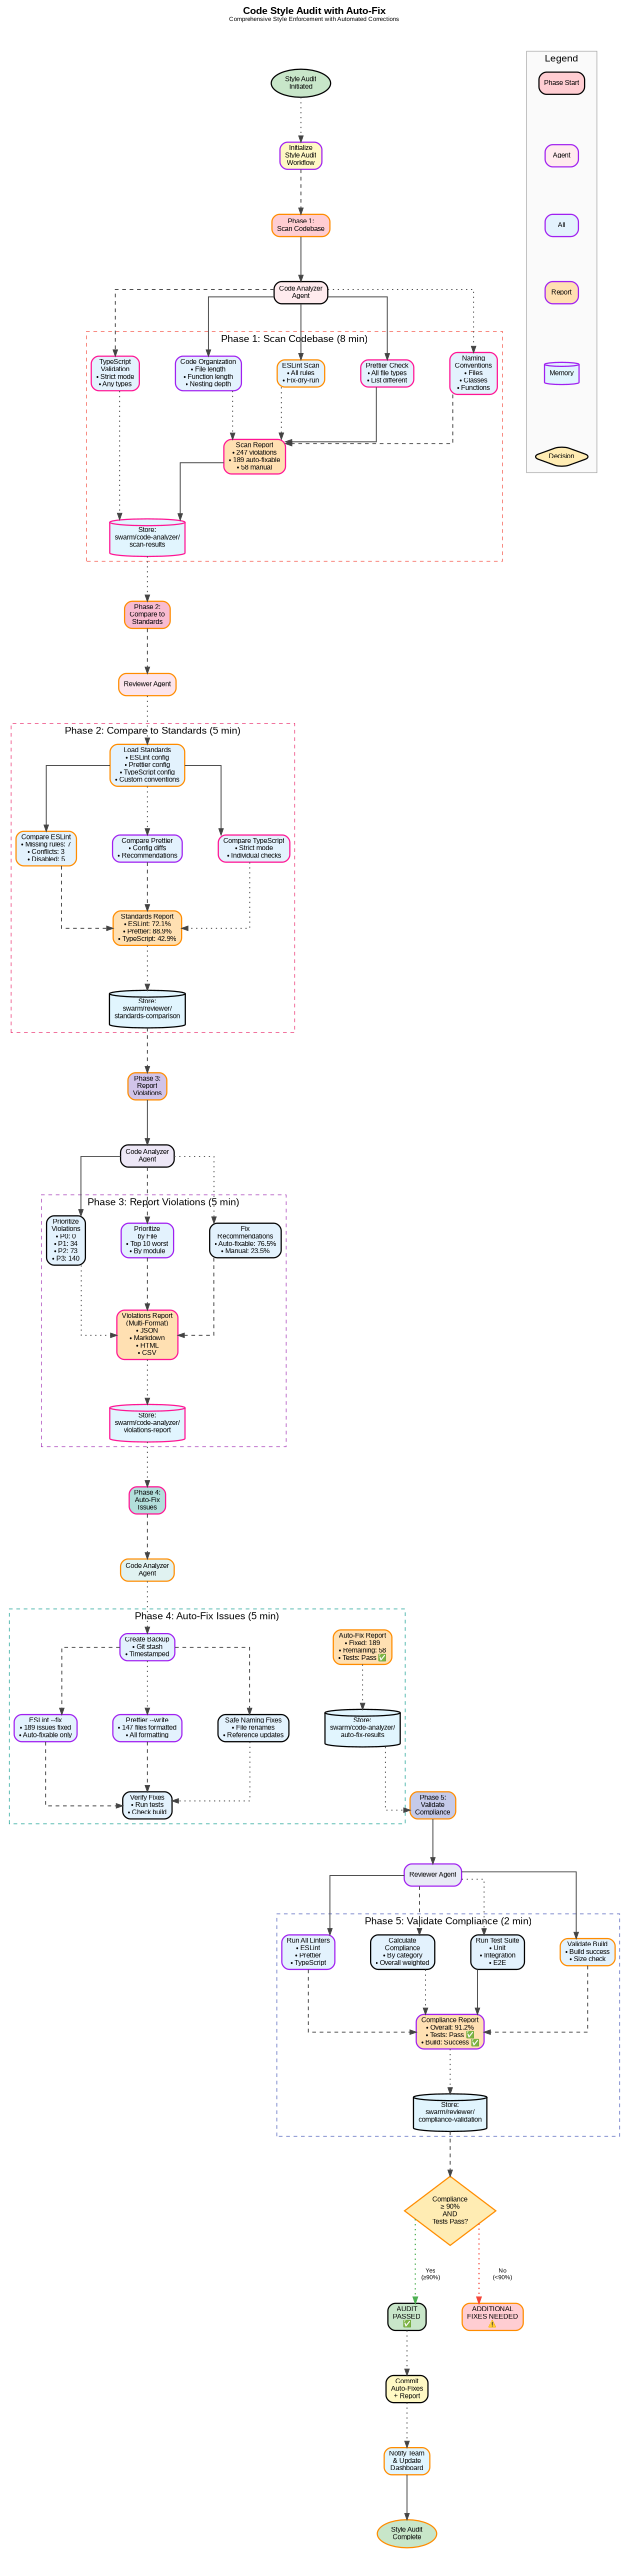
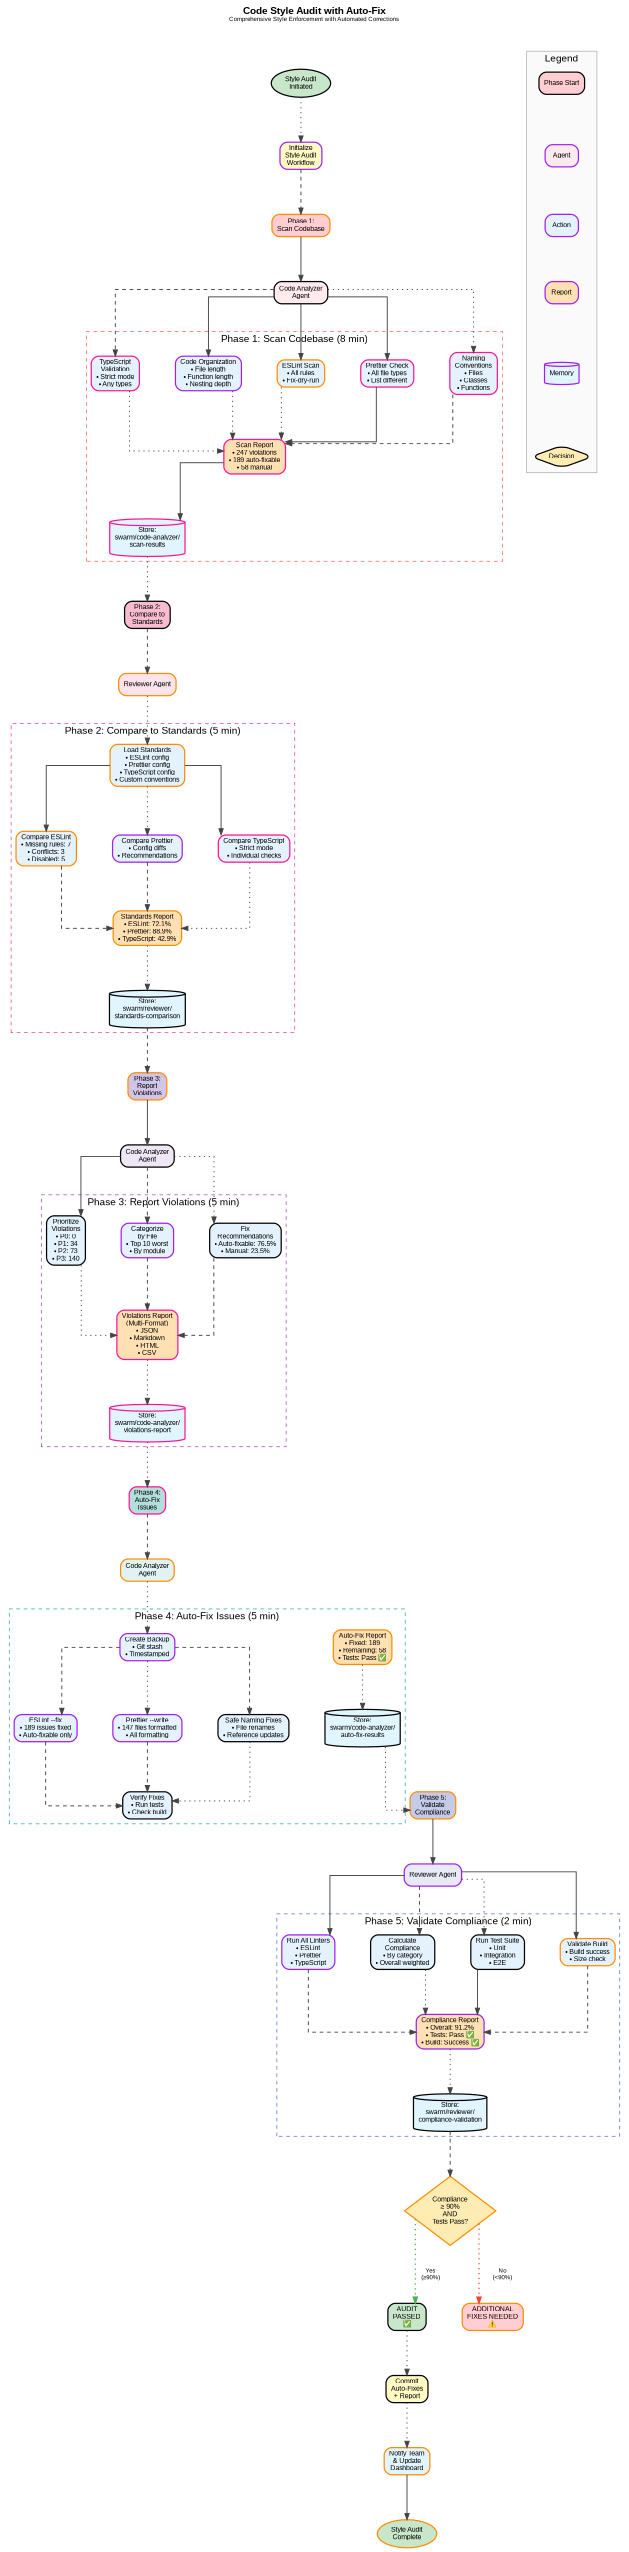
(562, 225) -> (562, 225)
(120, 452) -> (143, 451)
(147, 615) -> (147, 615)
(147, 1240) -> (147, 1240)
